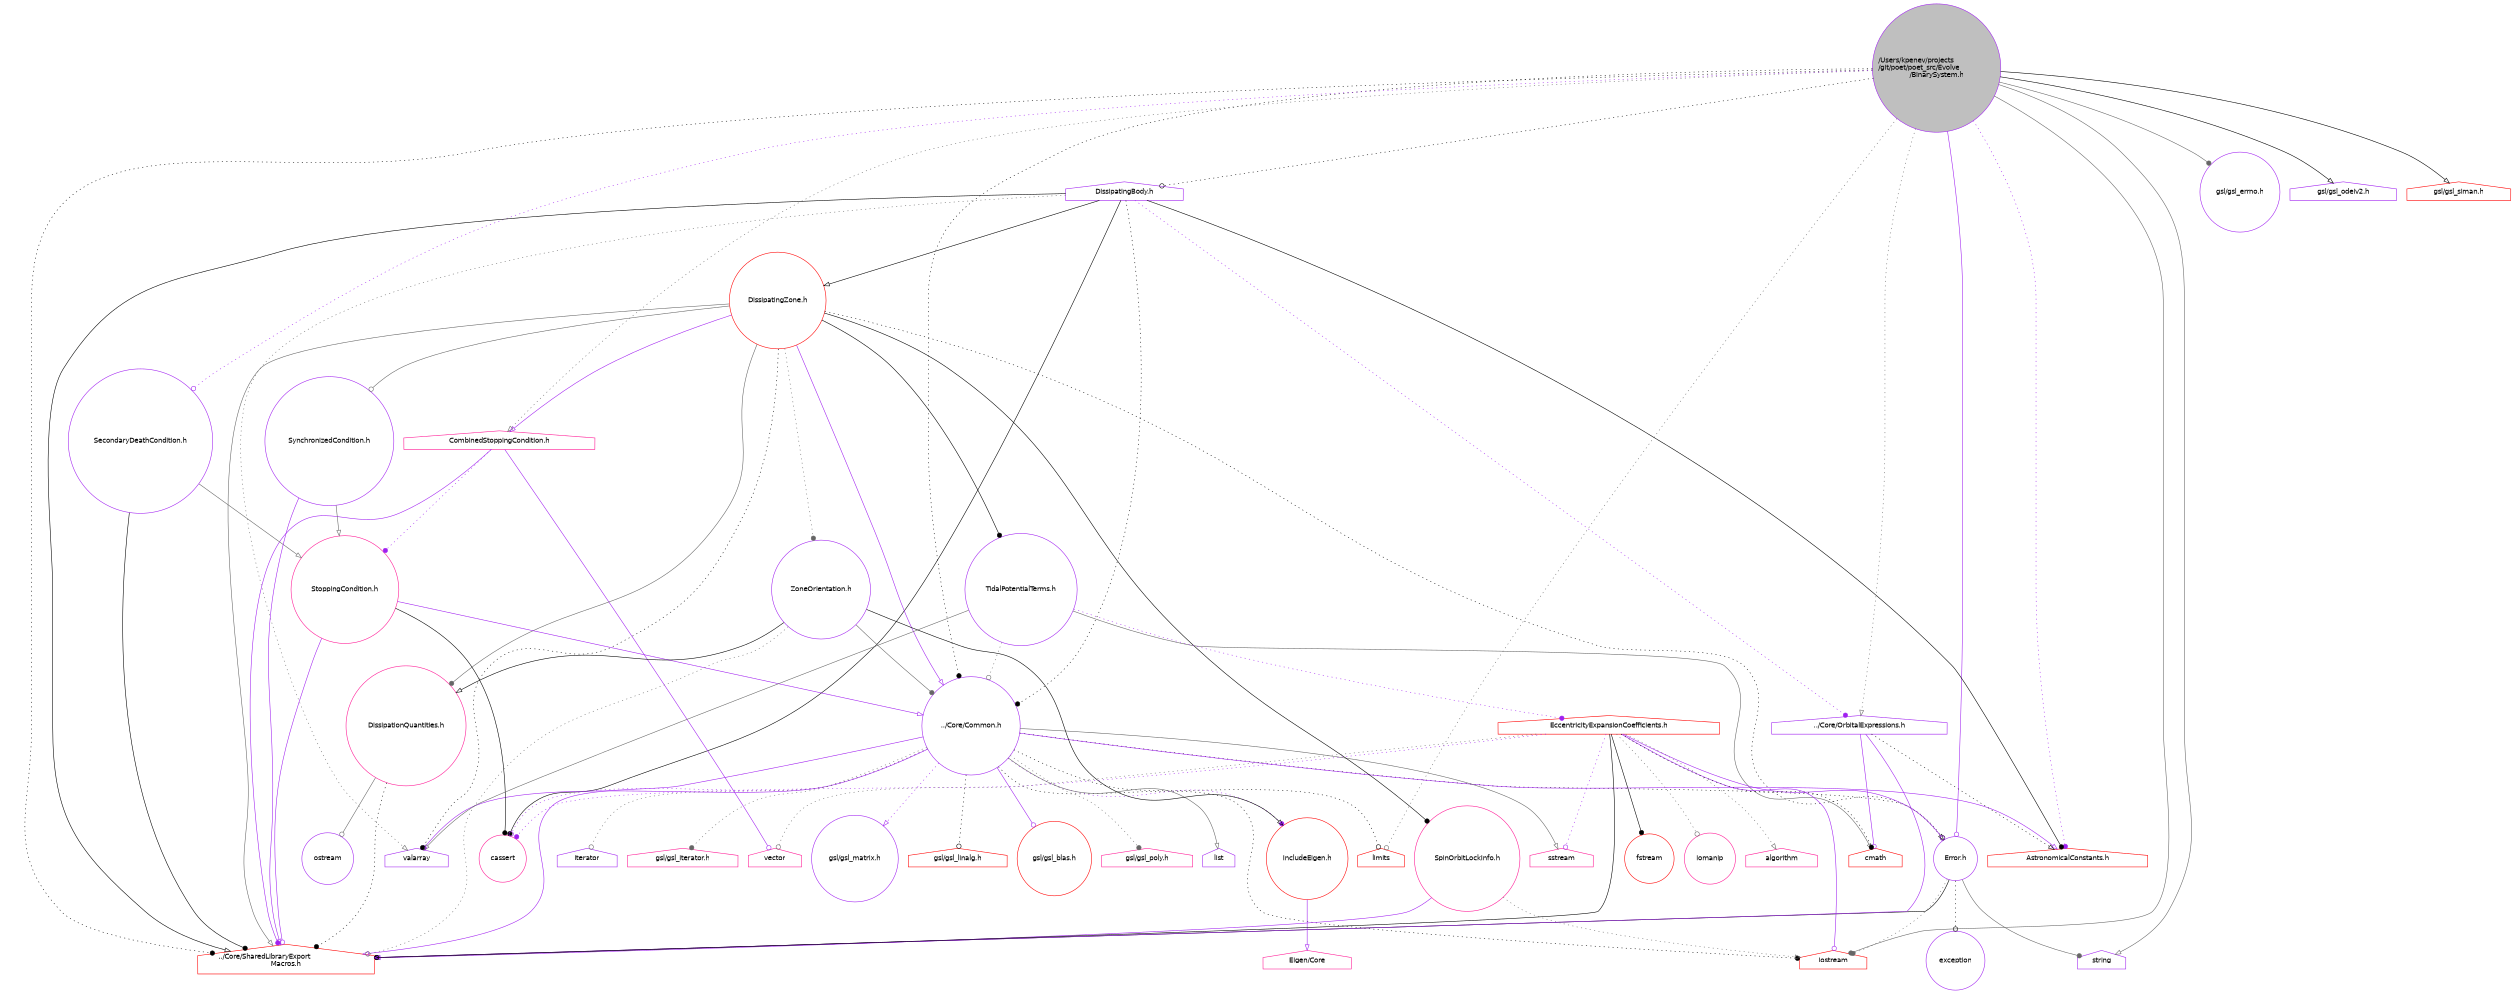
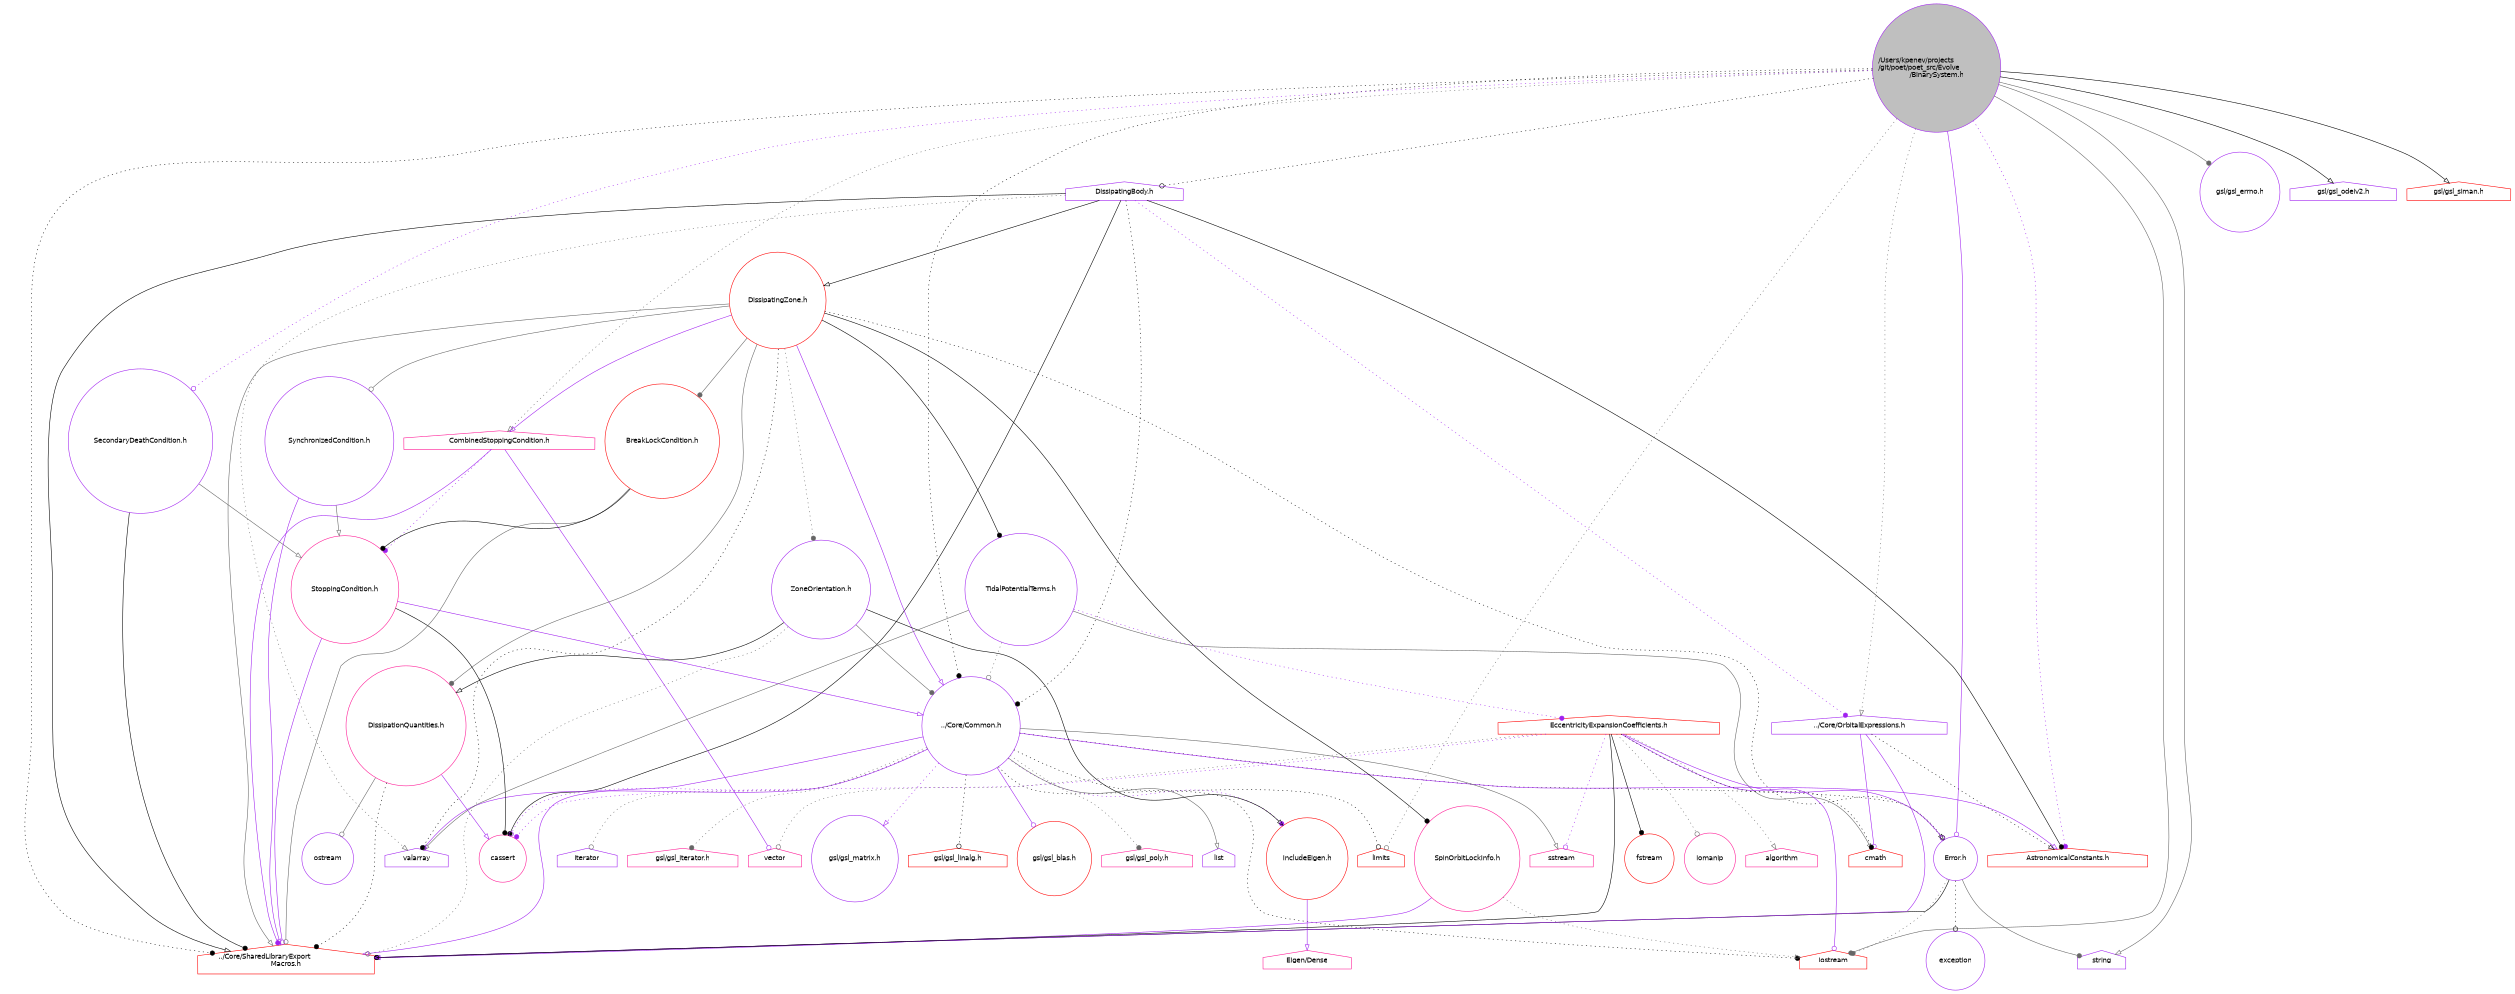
none -> (662, 441)
none -> (464, 805)
(1307, 961) -> (1307, 961)
